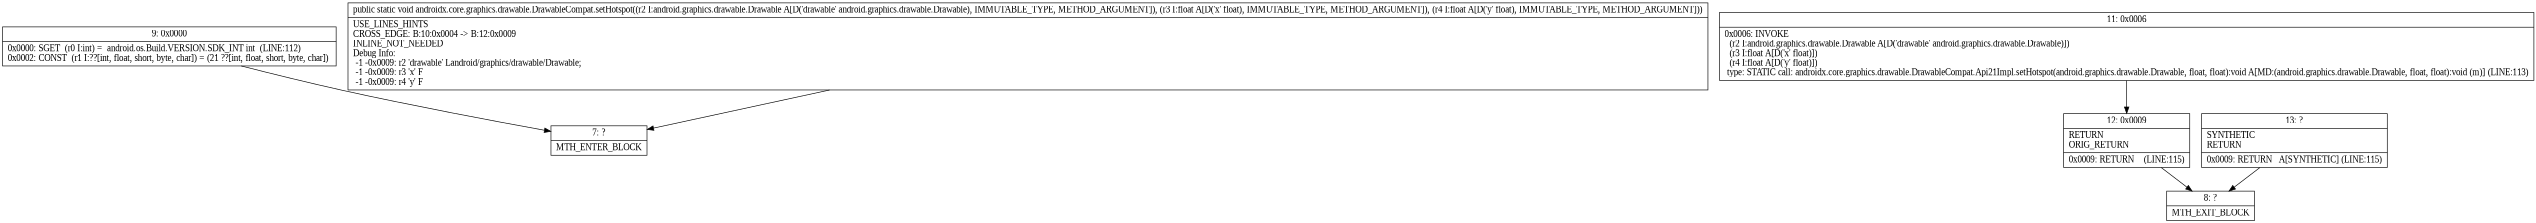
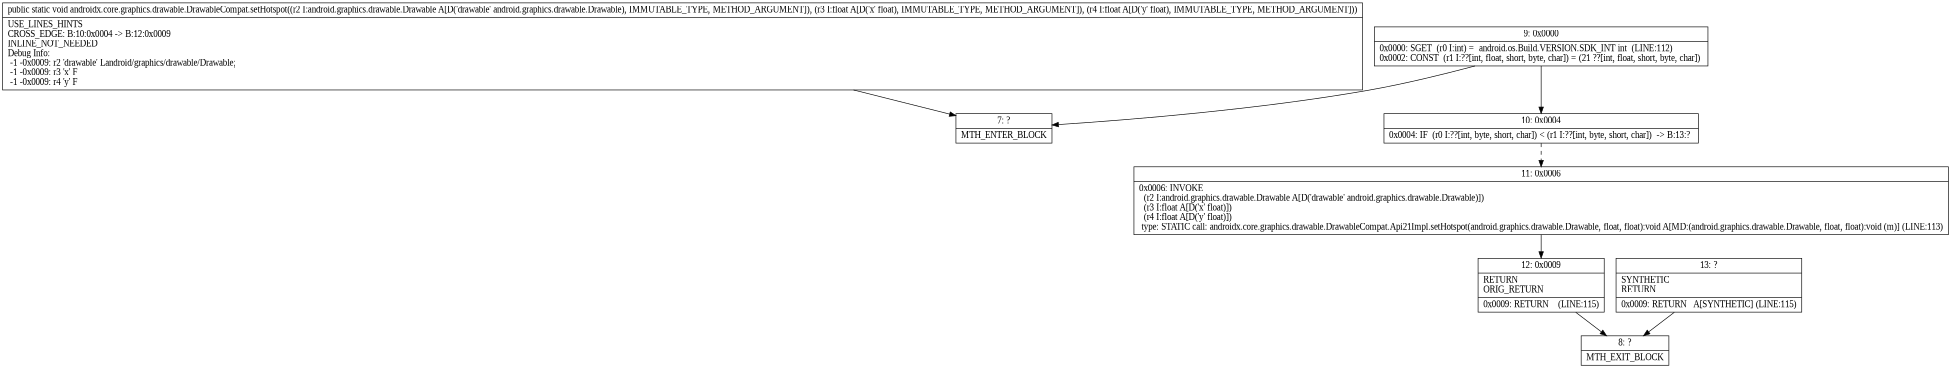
none -> (1541, 128)
